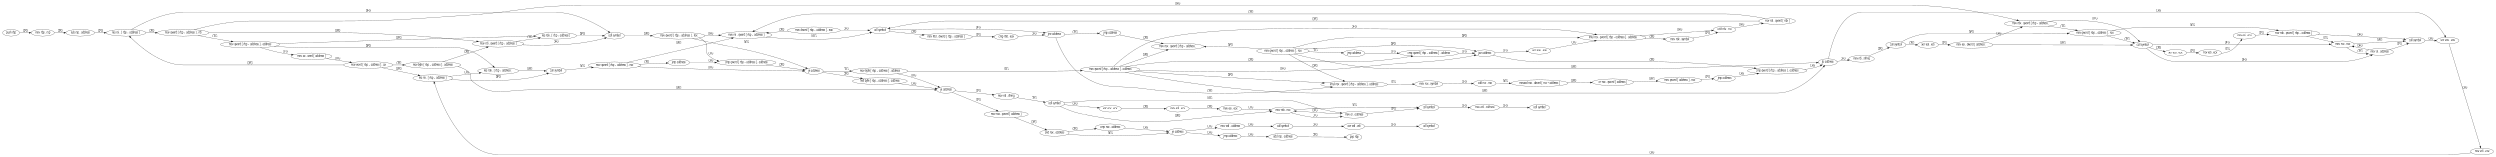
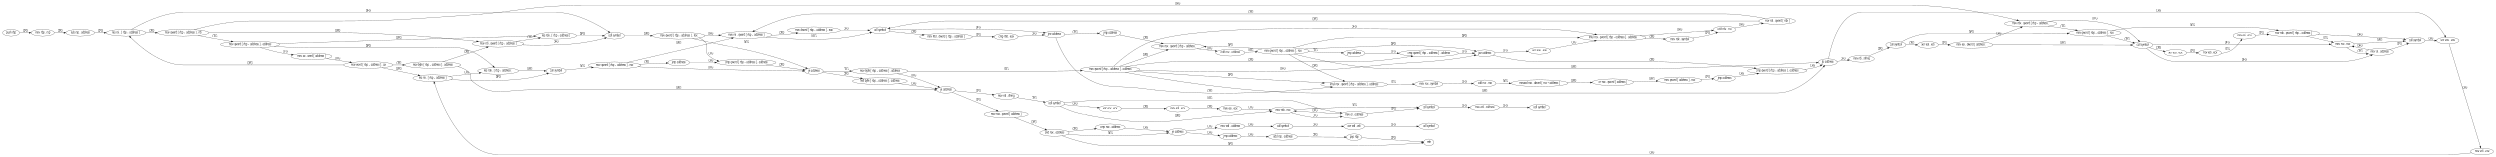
(778, 32) -> (784, 35)
none -> (1230, 53)
none -> (1429, 142)
